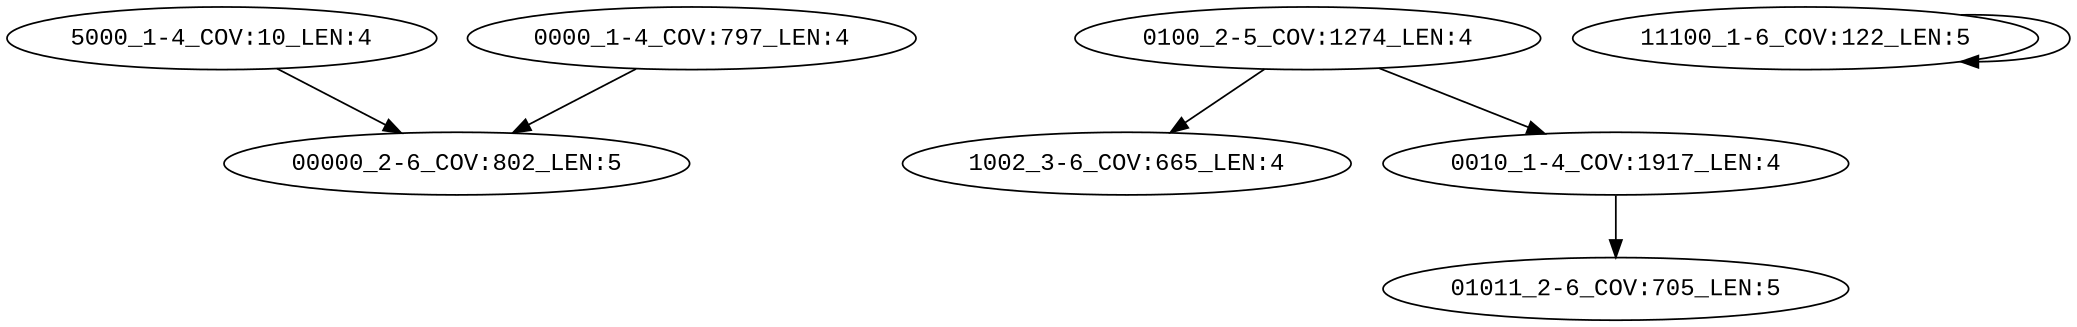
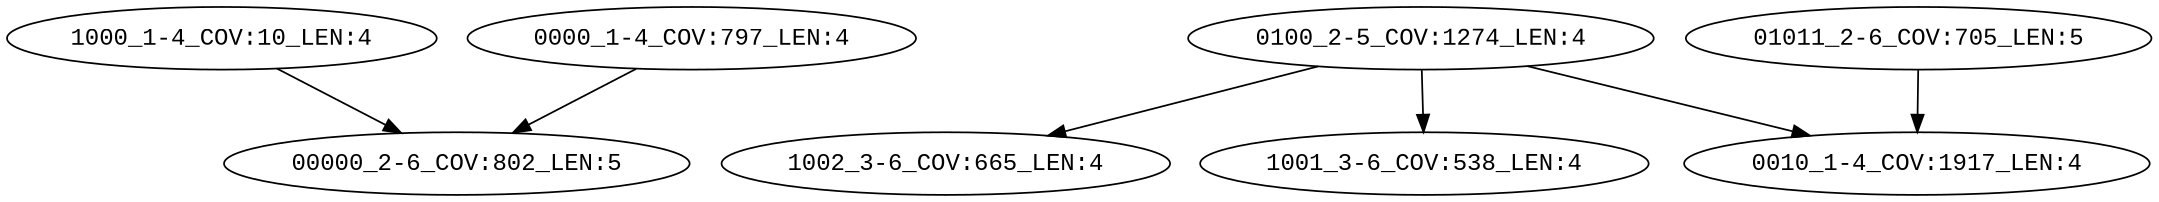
(222, 38) -> (222, 38)
(1806, 38) -> none
none -> (1424, 164)
(1616, 218) -> (1918, 92)
